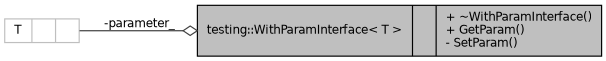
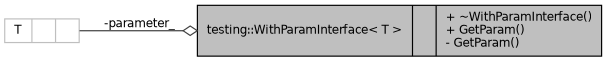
(482, 43) -> (483, 43)
